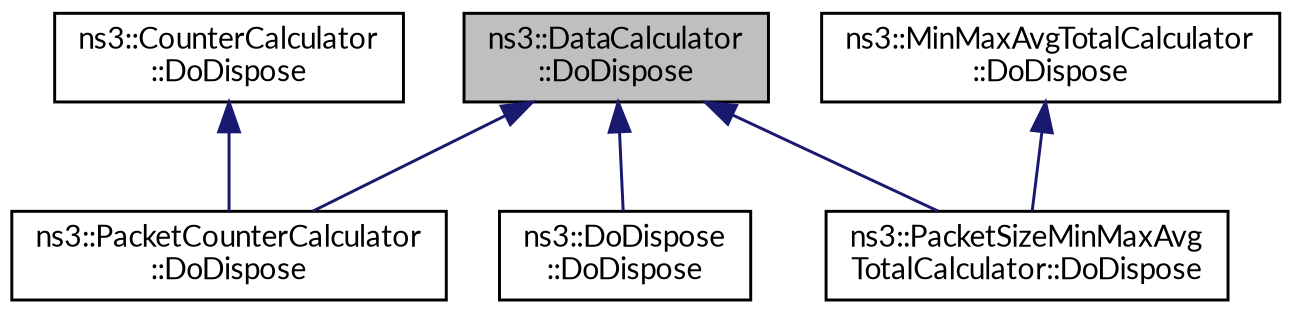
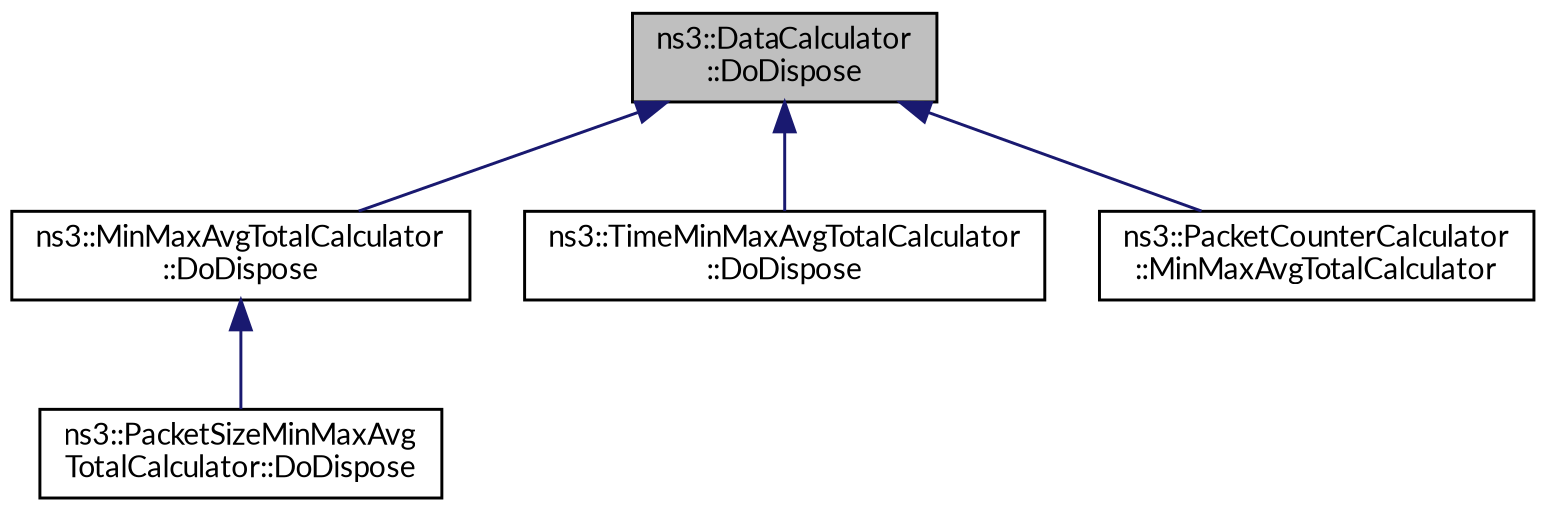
(229, 58) -> none
(835, 163) -> (498, 162)
(229, 256) -> (1317, 256)
(625, 256) -> (785, 256)
